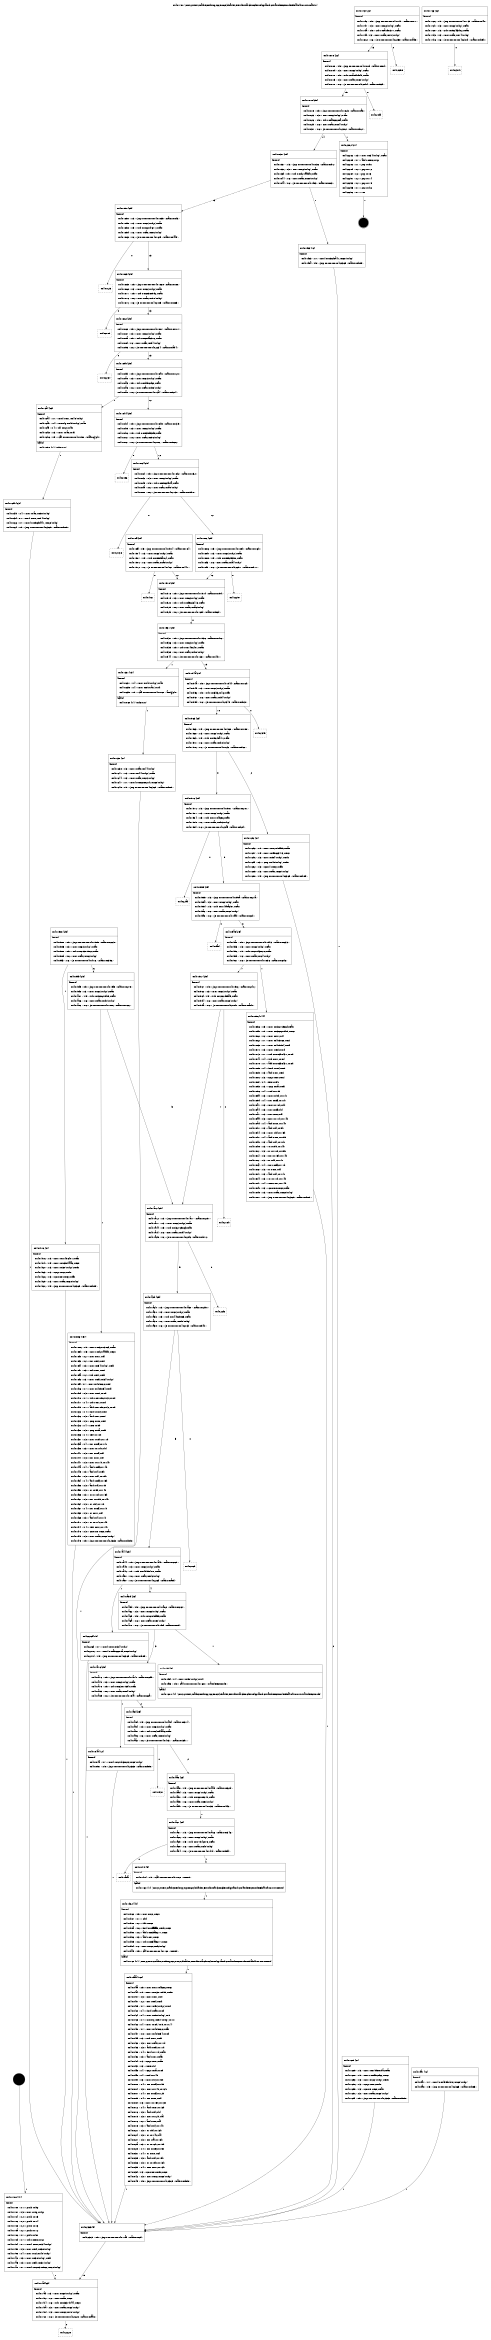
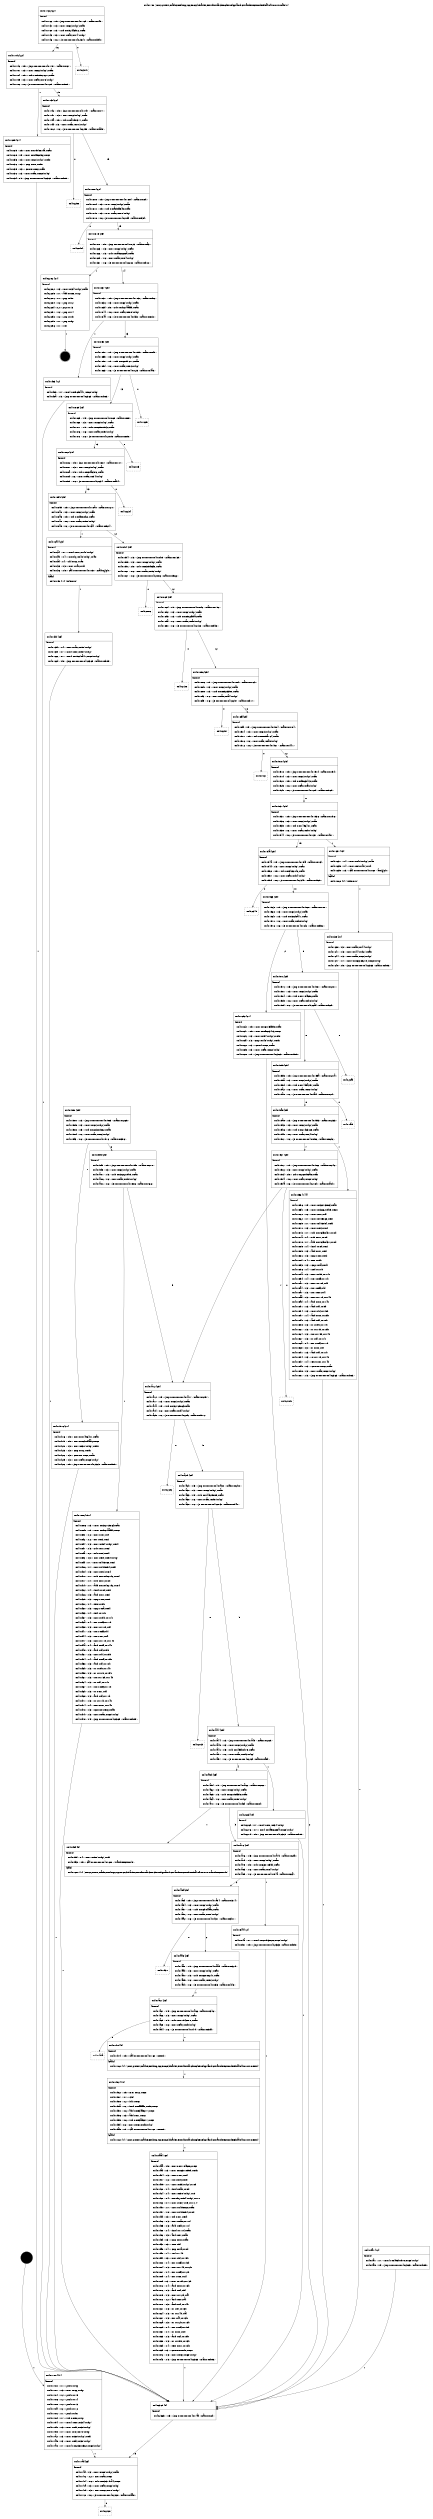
none -> (39, 70)
(210, 575) -> (244, 708)
